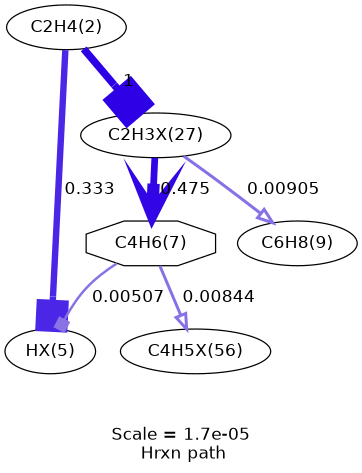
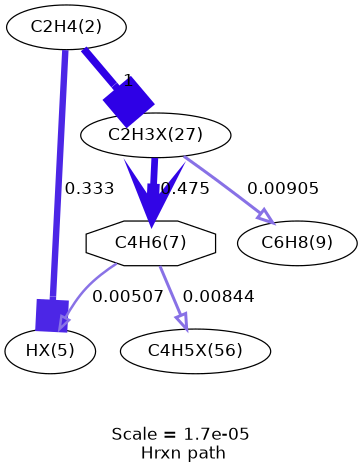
(87, 287) -> (87, 287)
